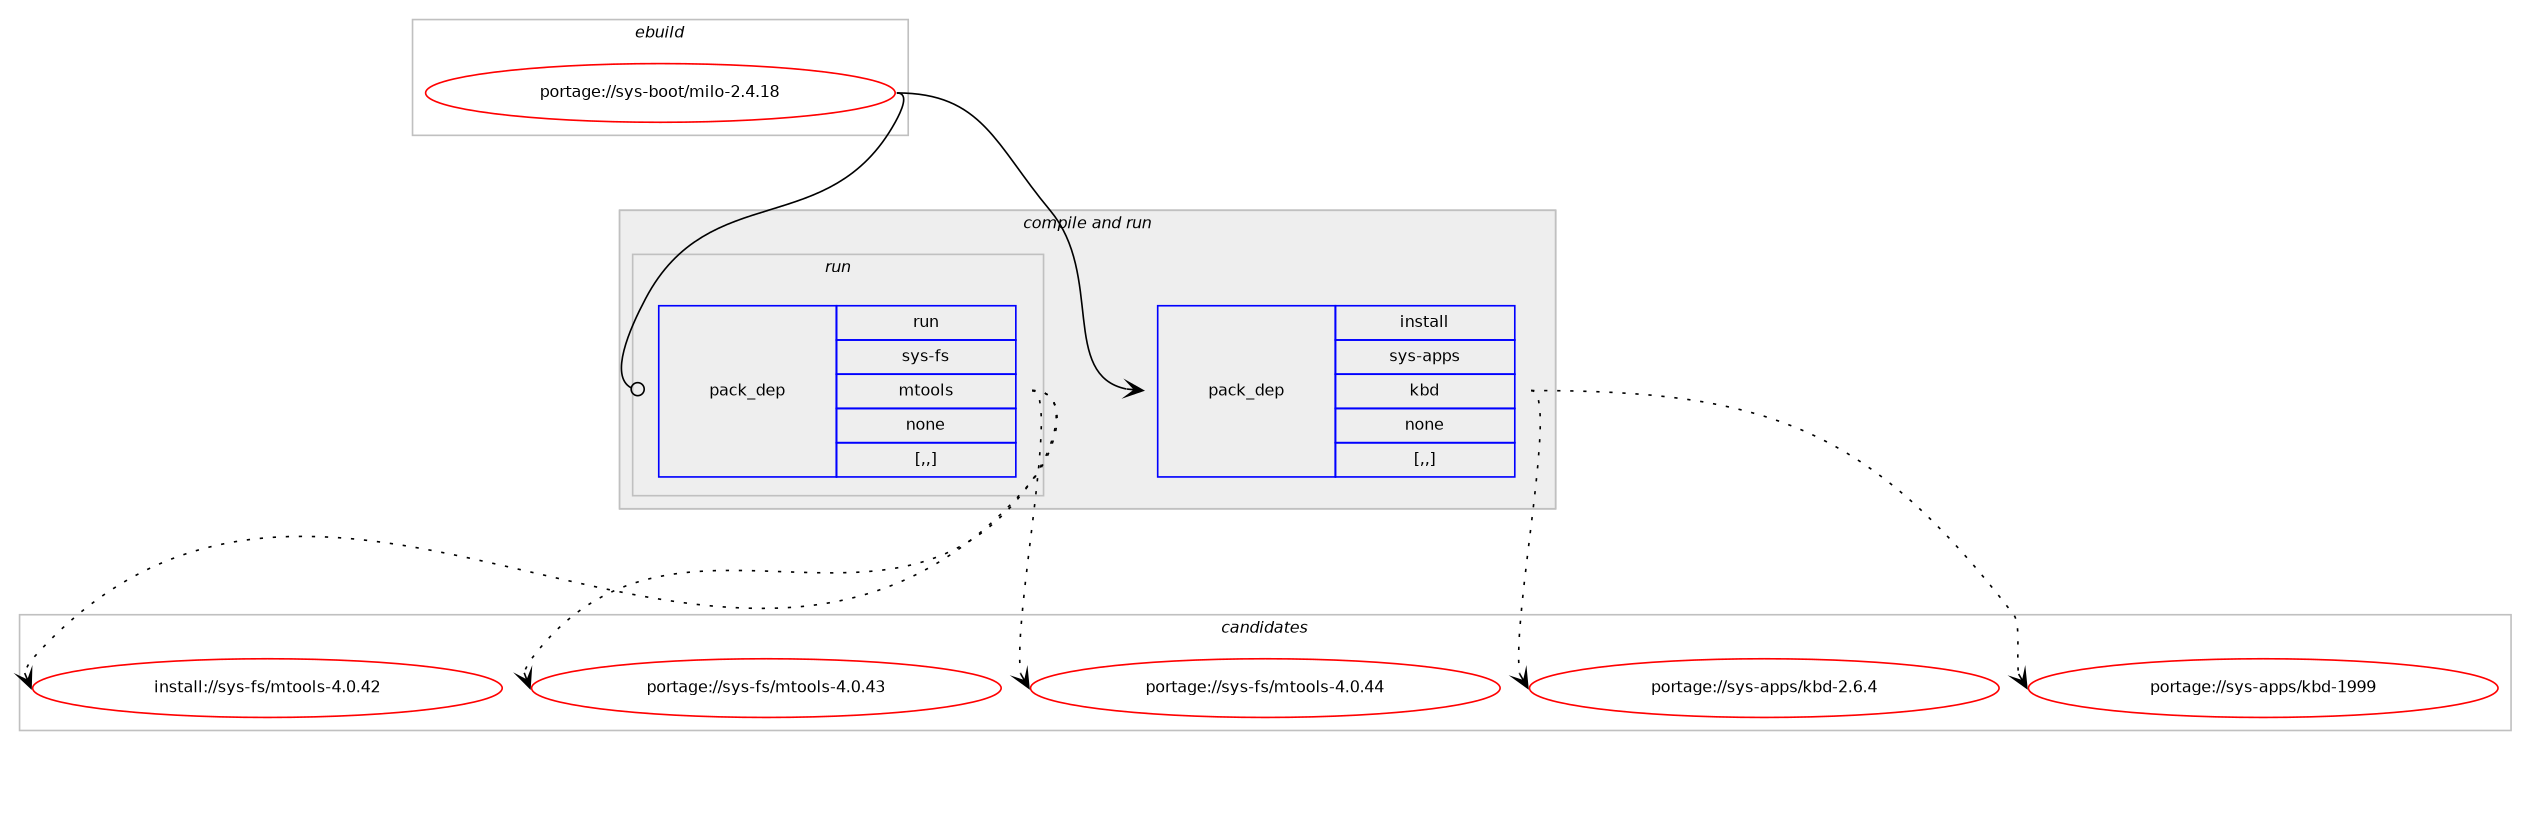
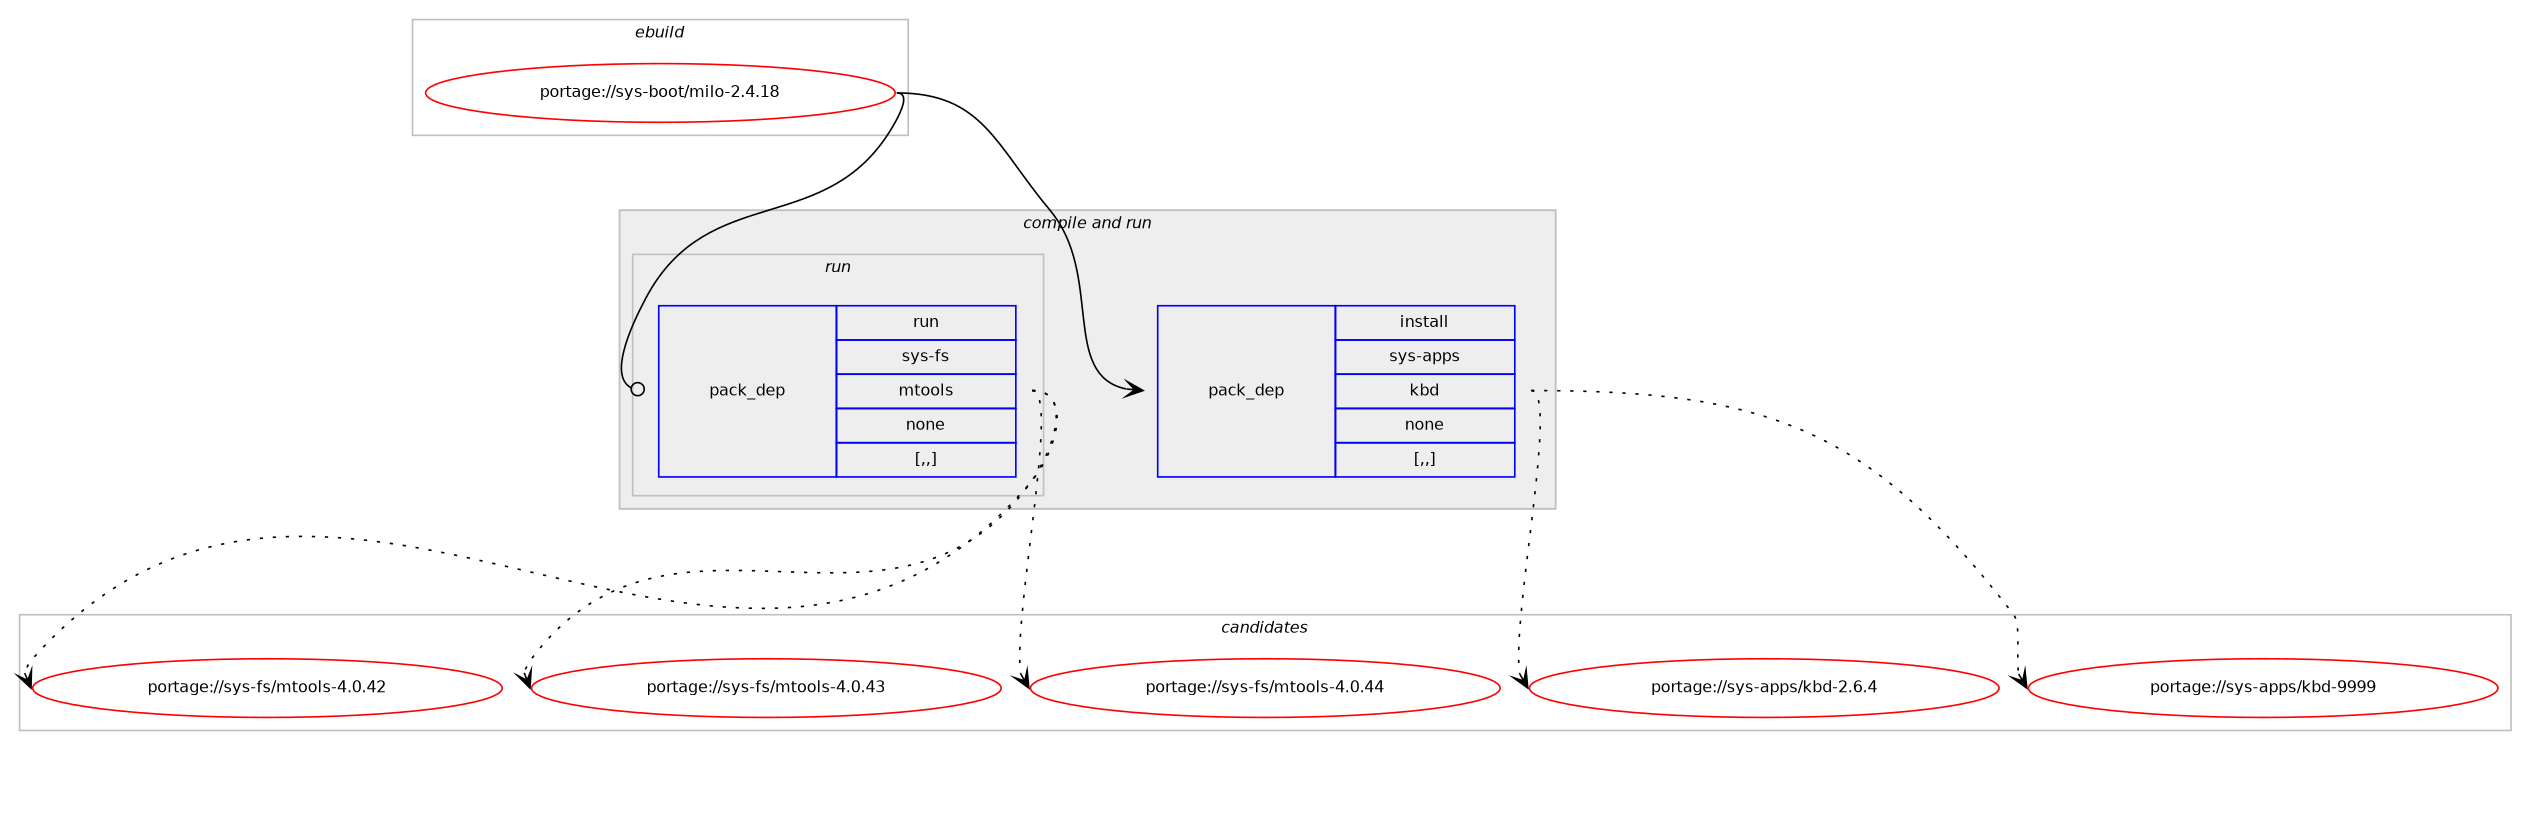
(267, 688) -> (267, 688)
(2263, 688) -> (2263, 688)
